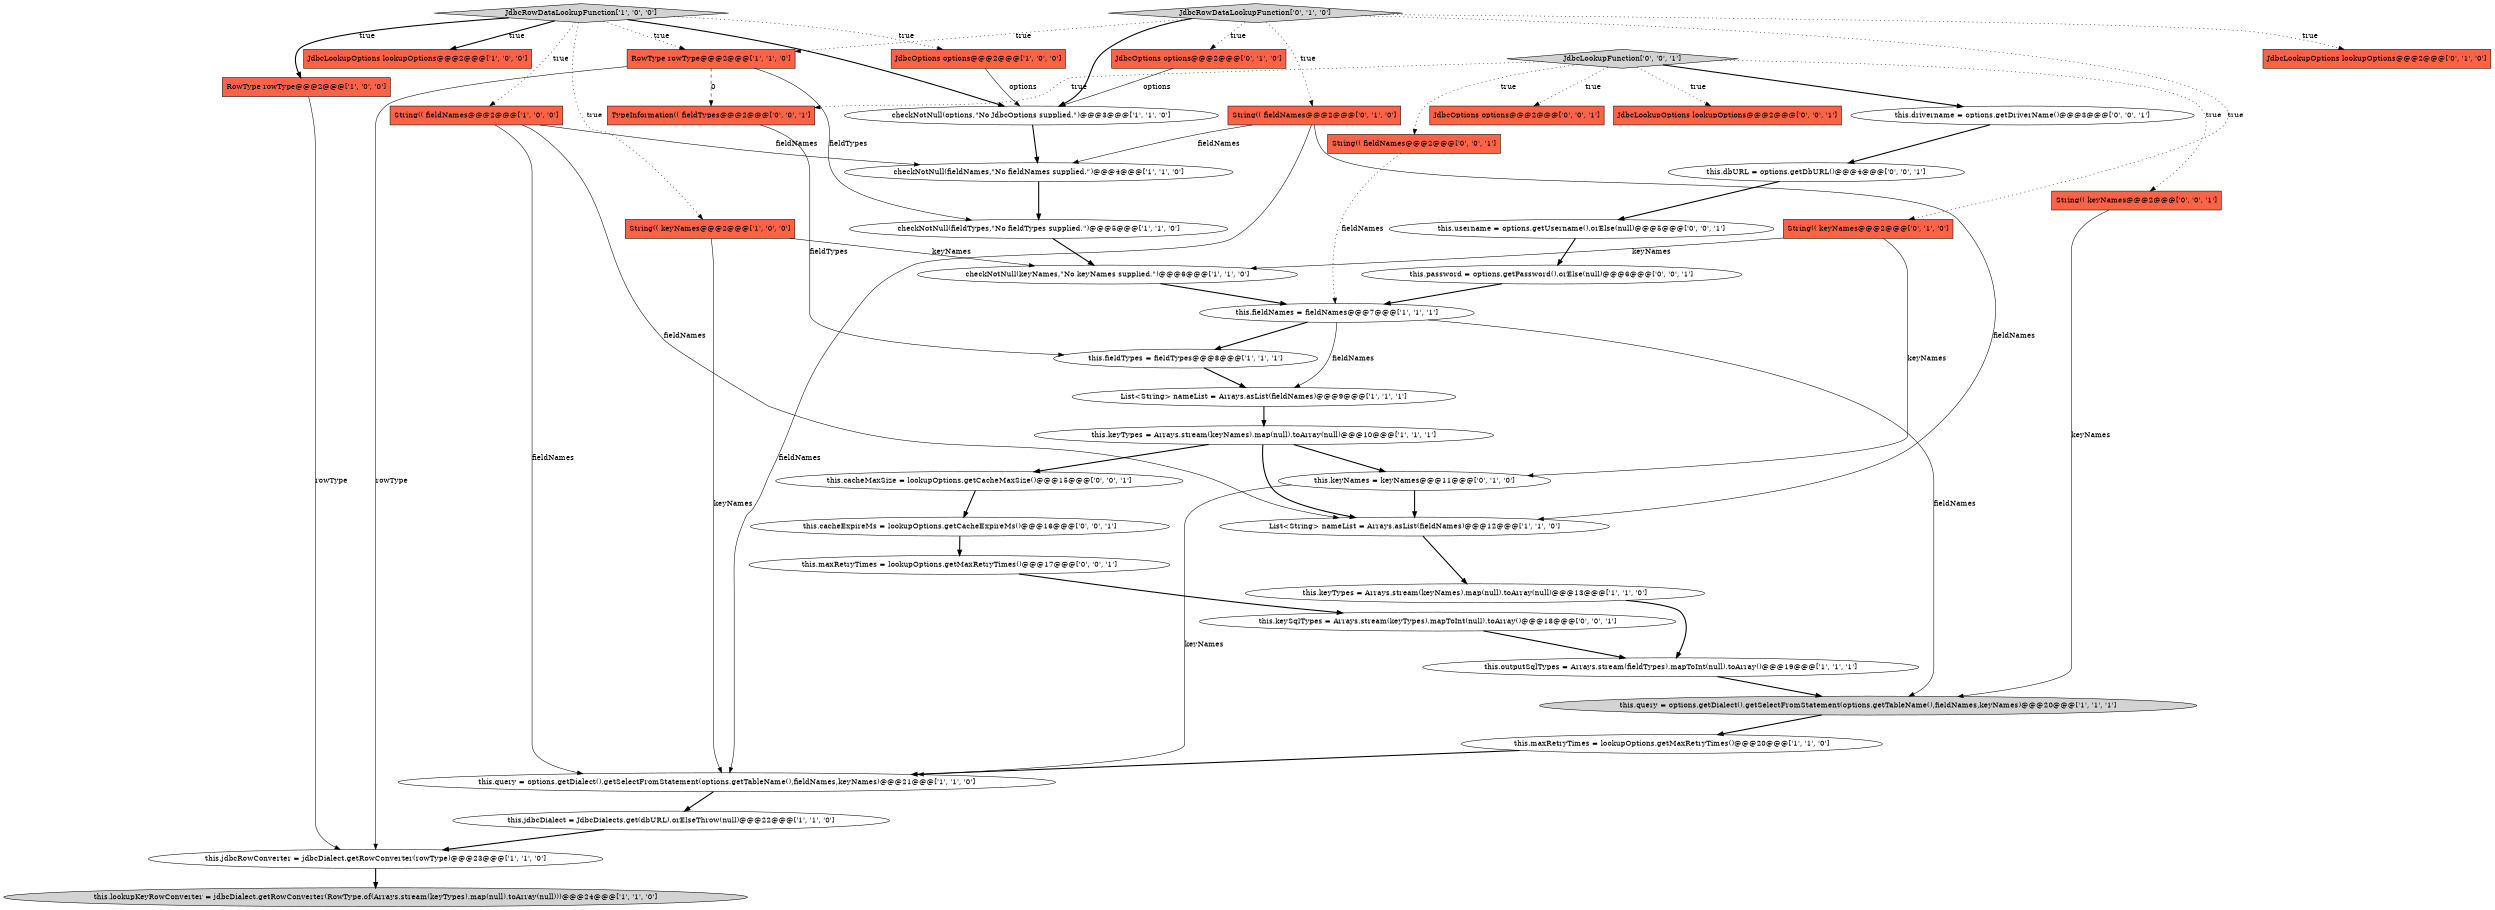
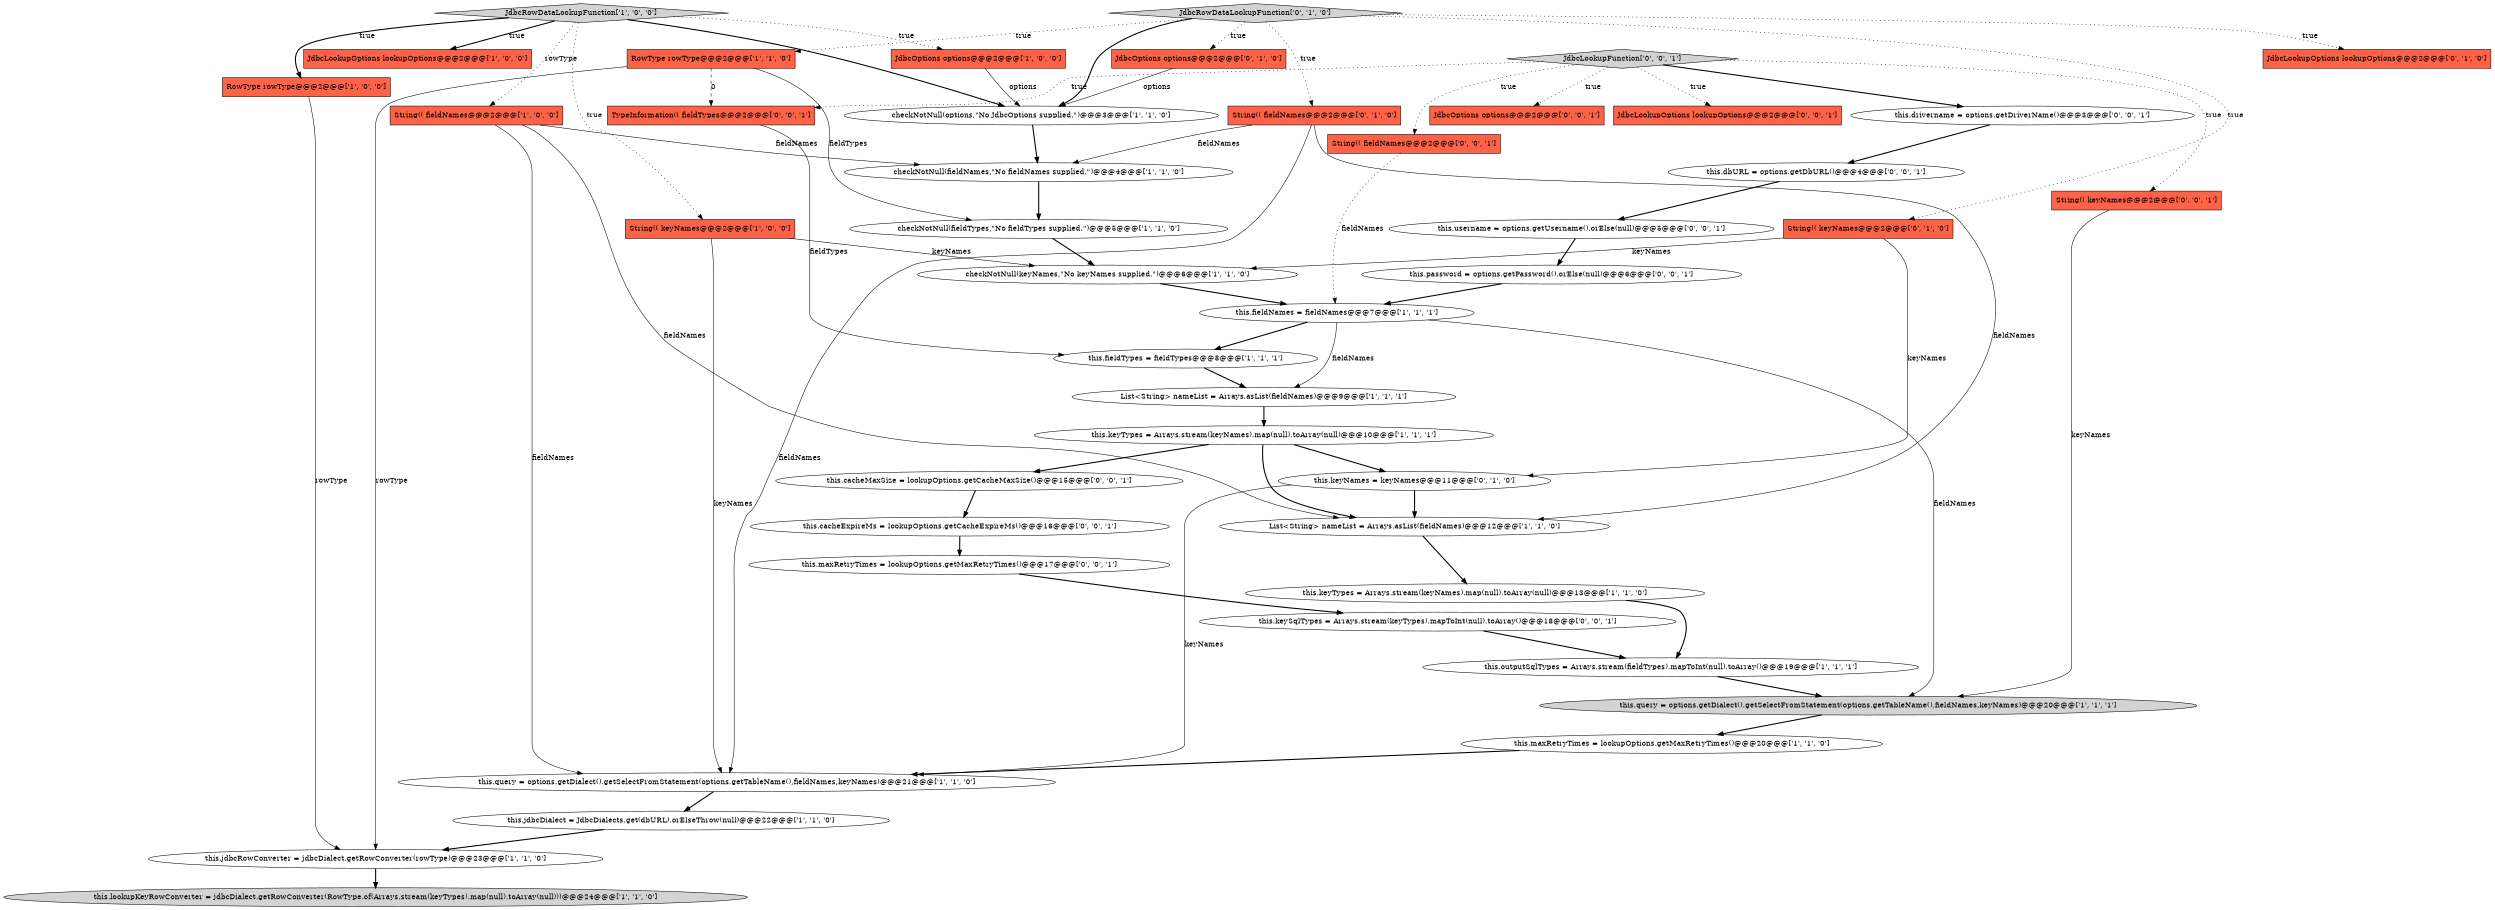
(642, 34) -> none
(561, 59) -> (561, 59)
